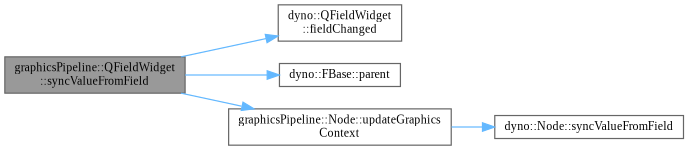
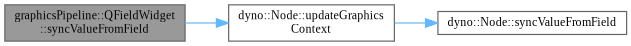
(340, 23) -> none
(340, 75) -> none
(340, 127) -> (312, 23)
